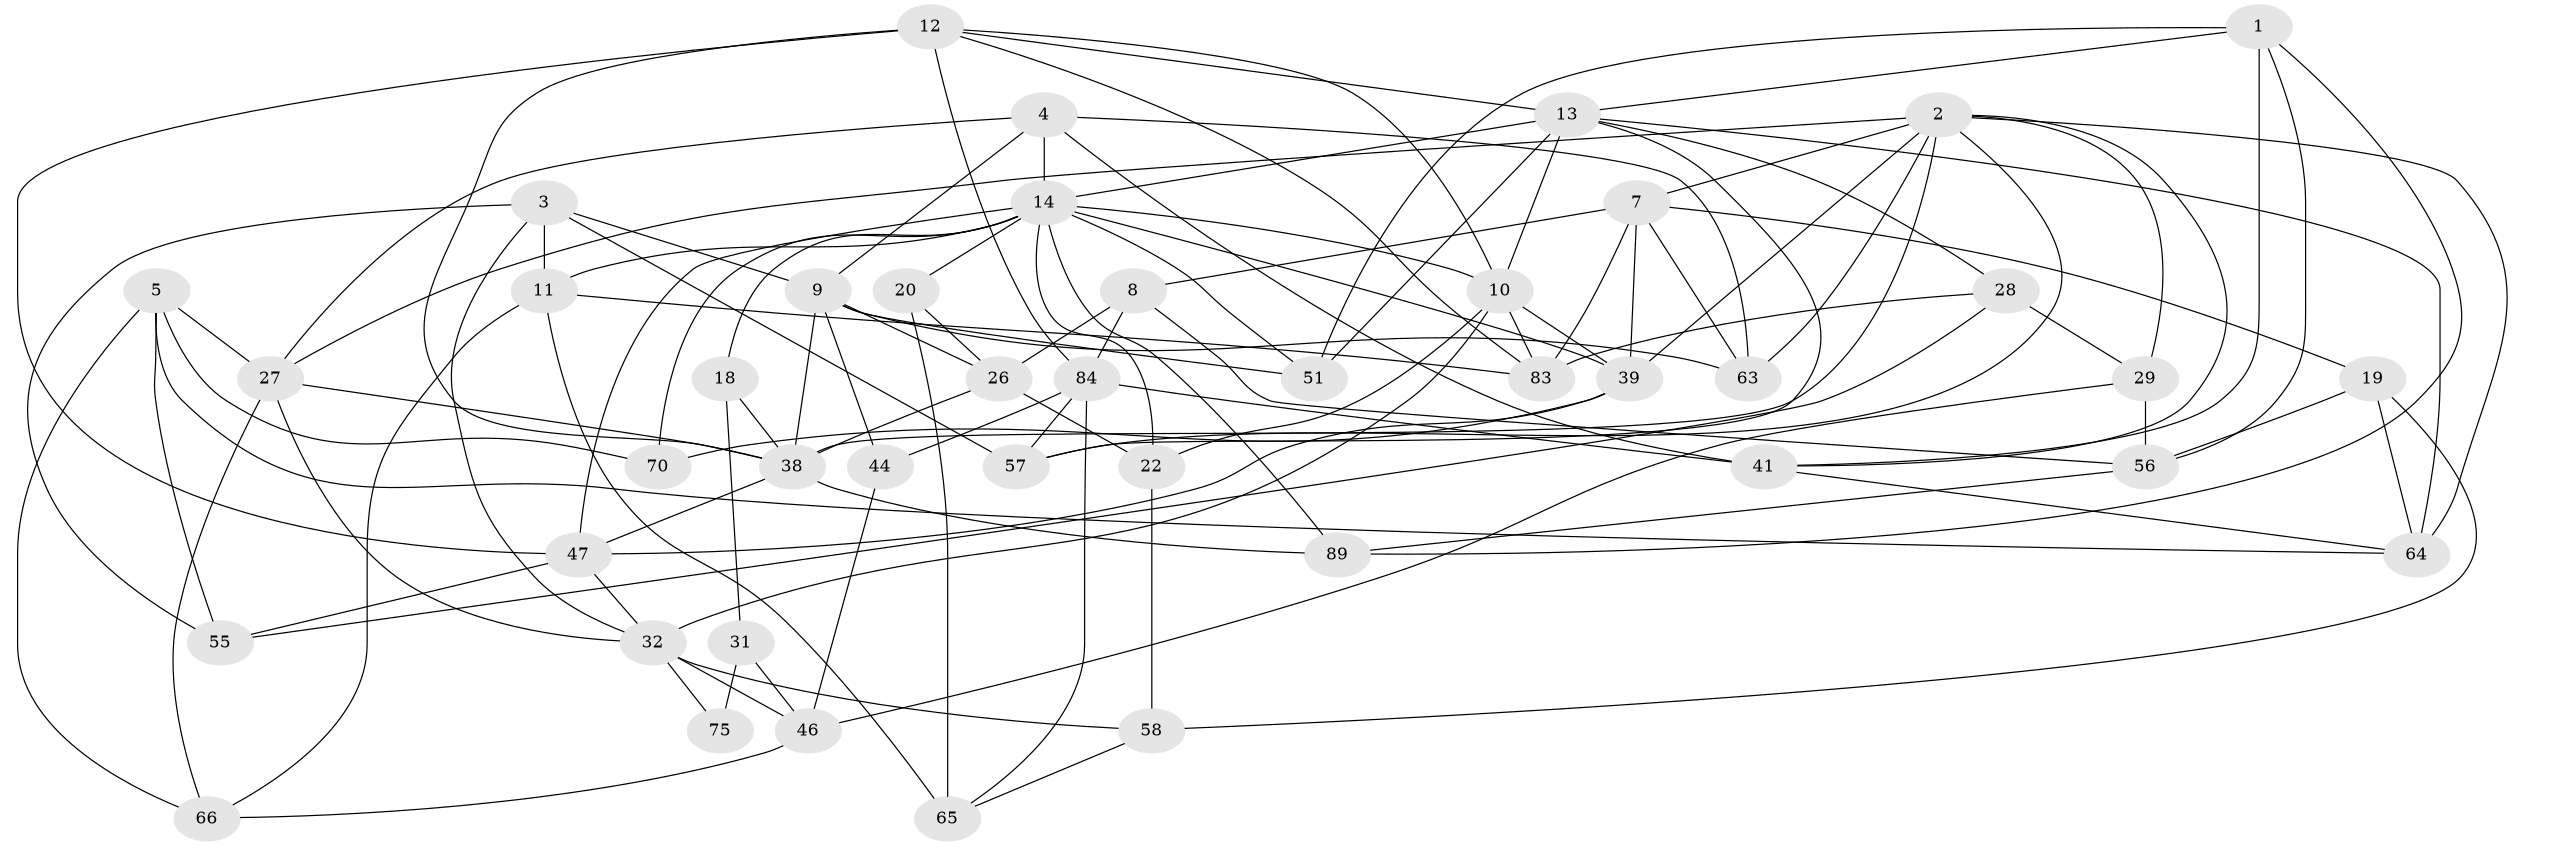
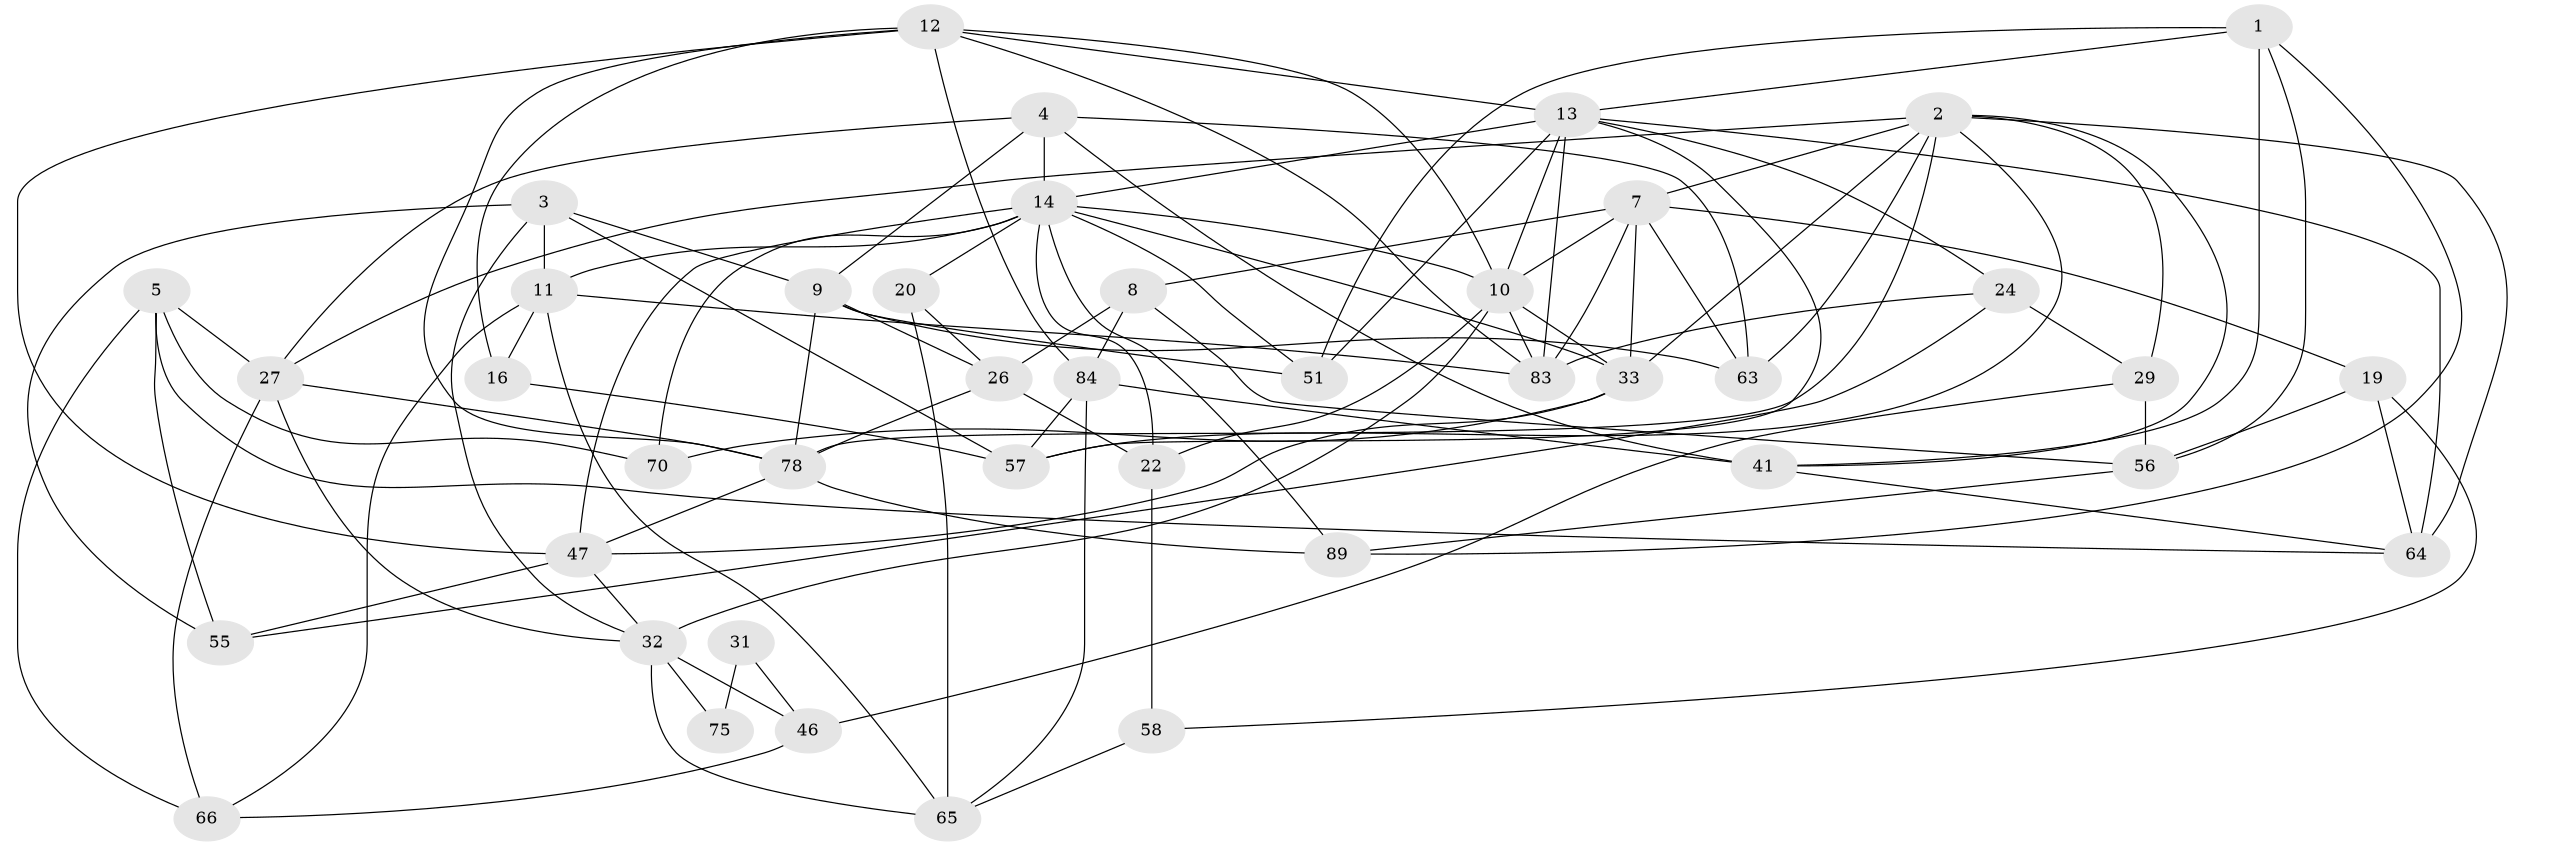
none -> (1555, 247)
none -> (1569, 247)
(2006, 291) -> (2006, 291)
none -> (498, 379)
(725, 379) -> none
(1630, 379) -> (1630, 379)
(792, 467) -> (792, 467)
(880, 467) -> none
(874, 703) -> (747, 784)
